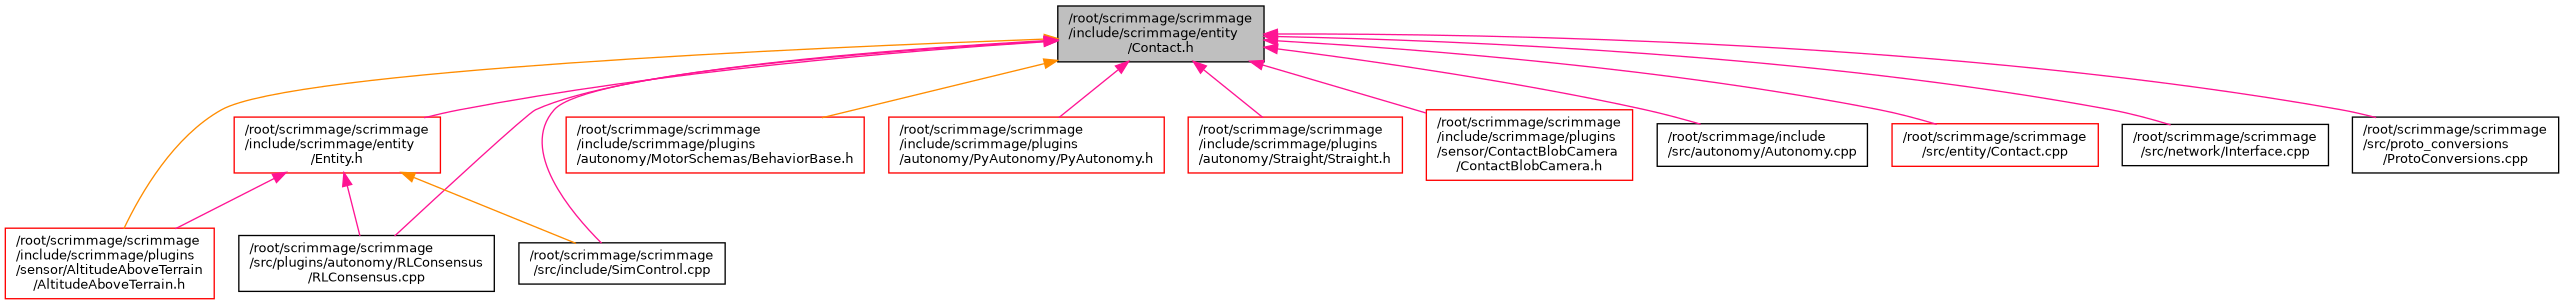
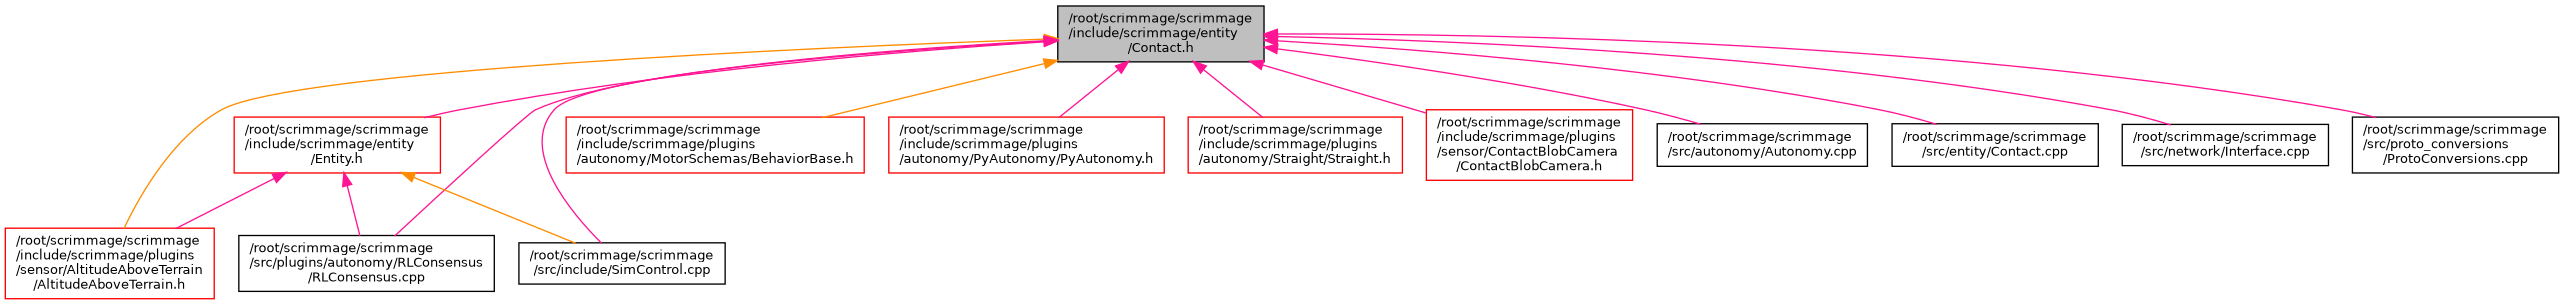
(1762, 145) -> (1762, 145)
(1995, 145) -> (1995, 145)
